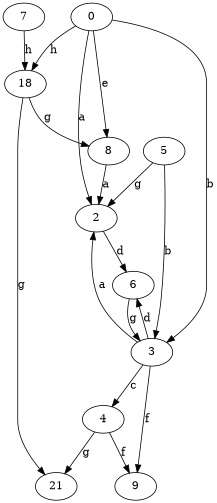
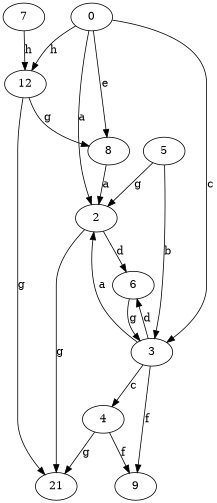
(25, 84) -> (25, 84)
(210, 185) -> (210, 185)
none -> (56, 343)
